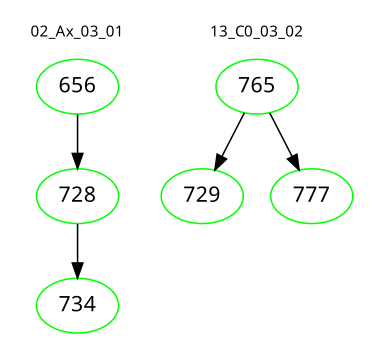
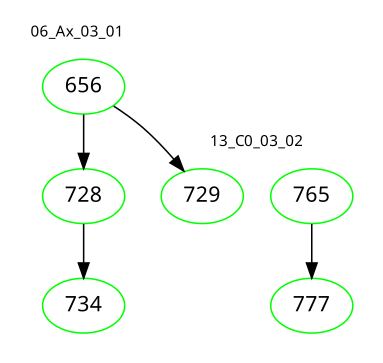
(78, 33) -> (78, 33)
(233, 135) -> (159, 143)
